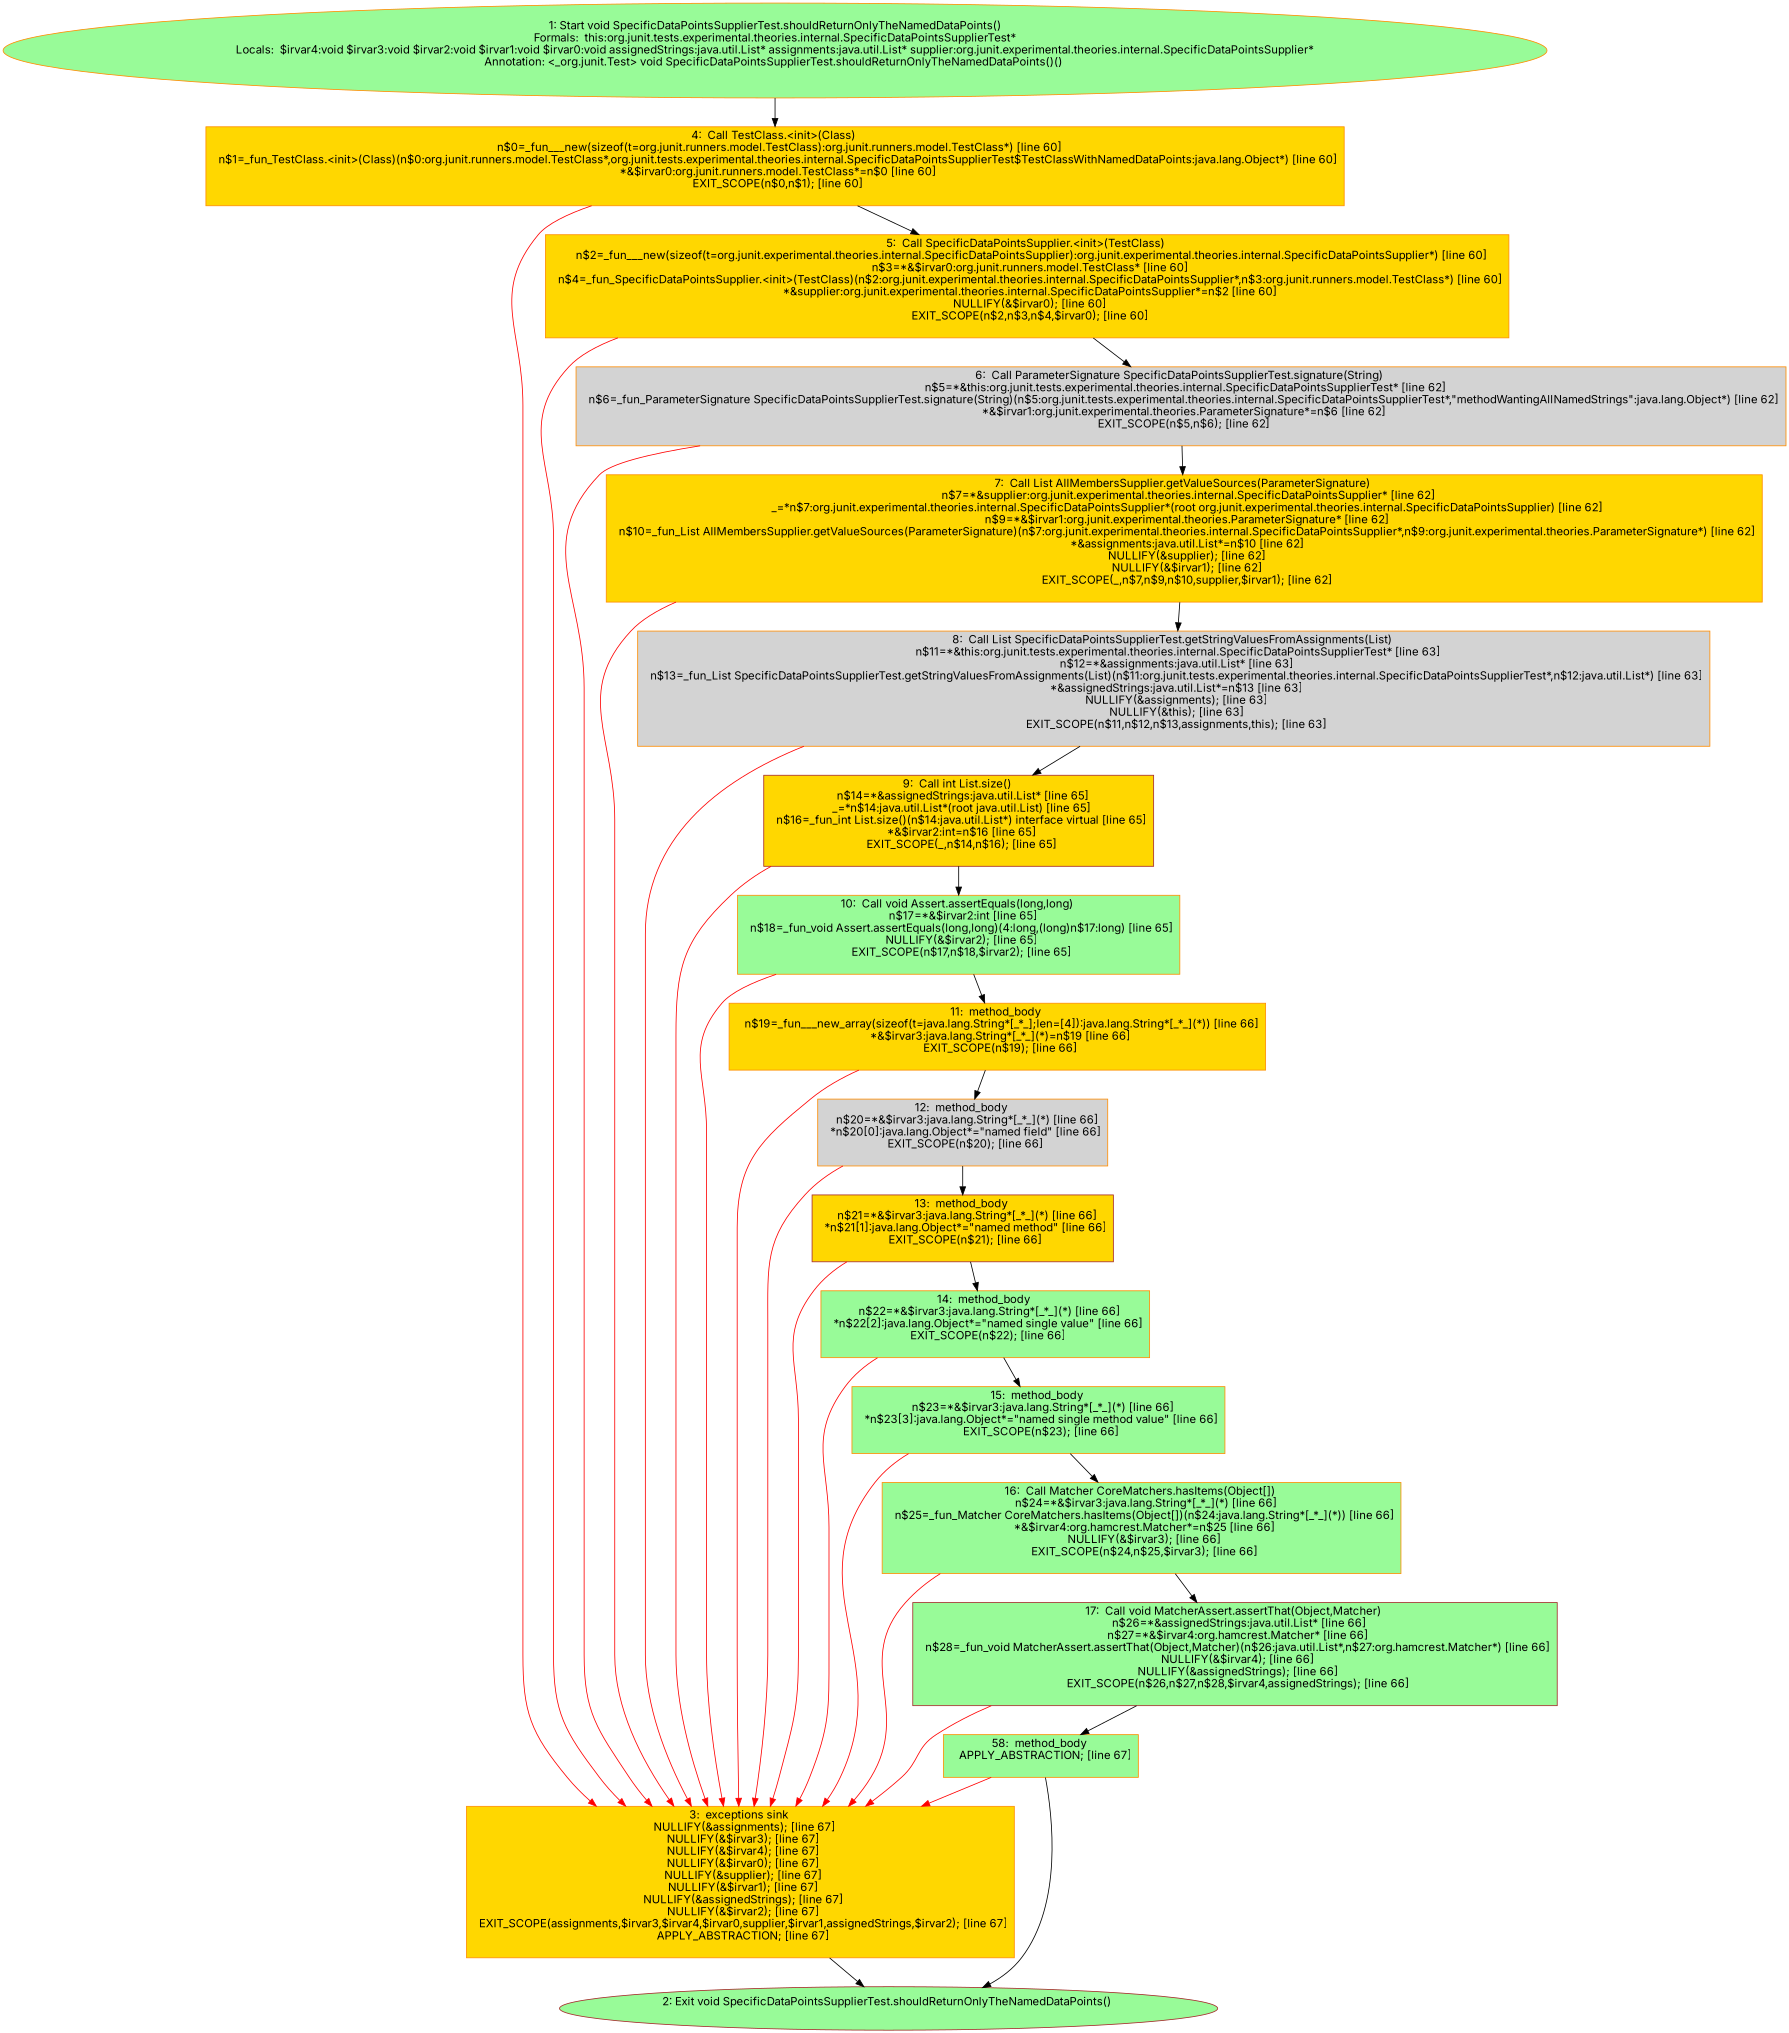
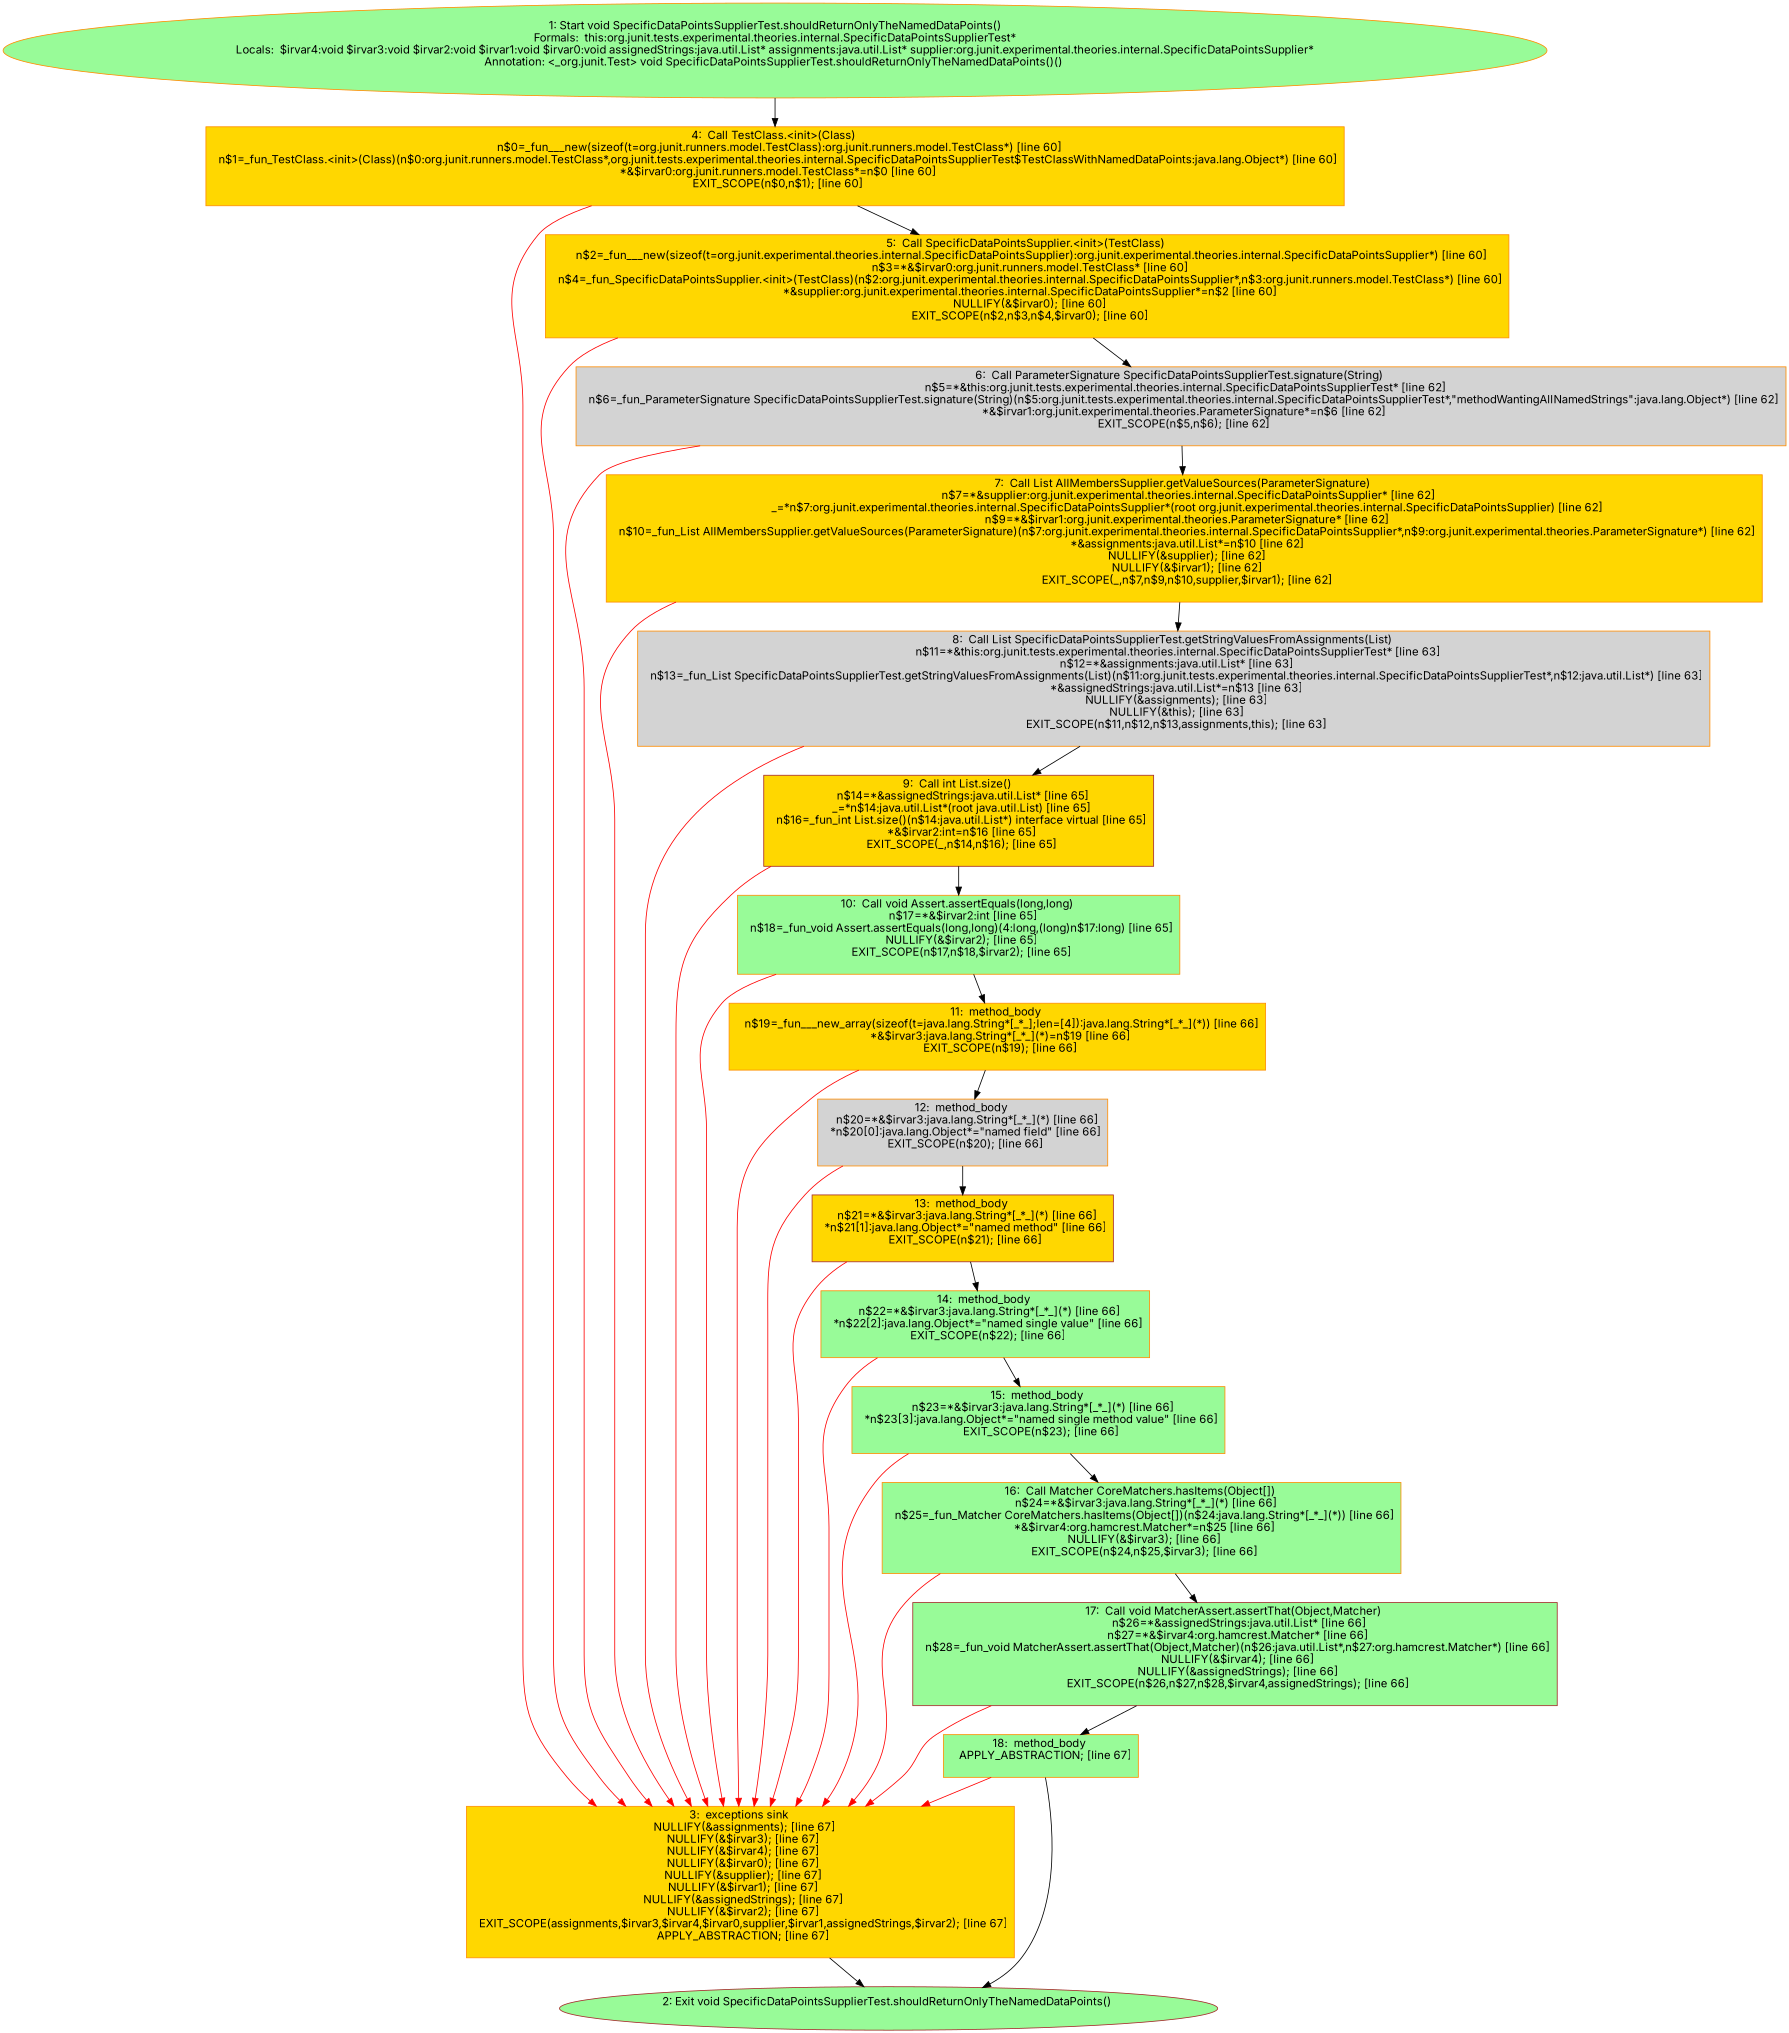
(1041, 1756) -> (1041, 1756)
